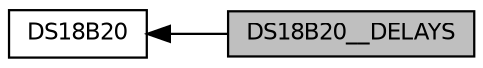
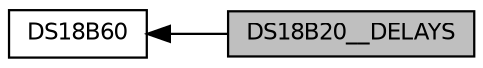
(78, 34) -> (78, 34)
